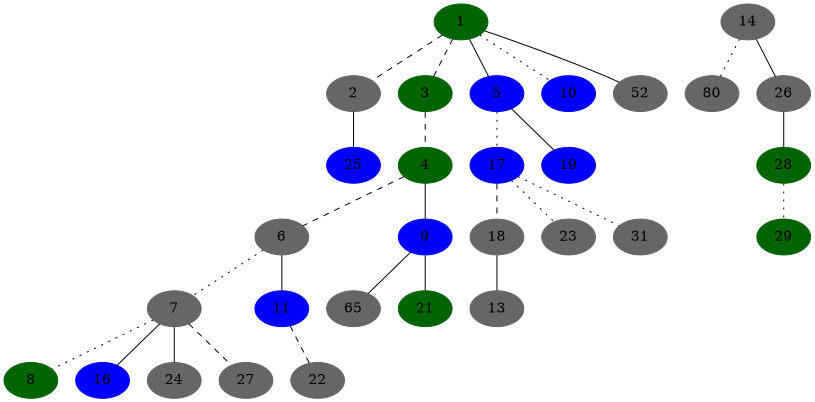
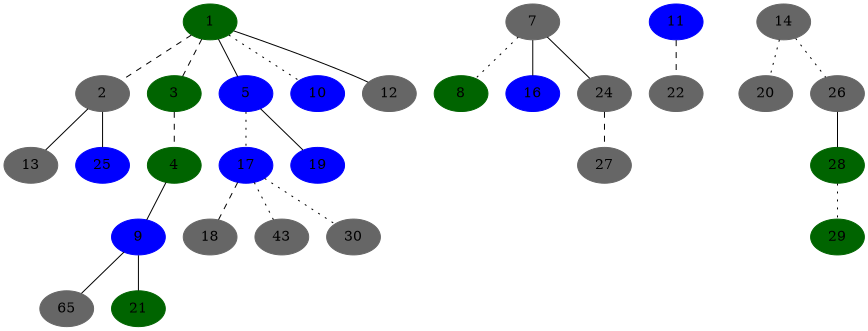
(766, 58) -> (811, 58)
(640, 94) -> (389, 94)
(712, 94) -> (766, 94)
(282, 237) -> none
(569, 237) -> (282, 237)
(640, 237) -> (354, 237)
(497, 273) -> (67, 129)
(210, 344) -> (604, 130)
